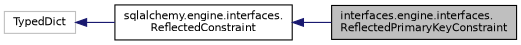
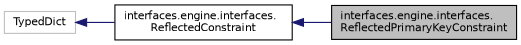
(204, 22) -> (204, 22)
